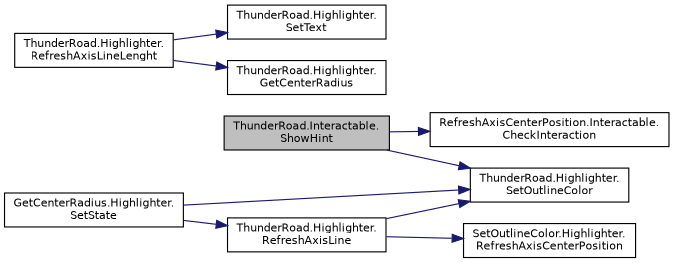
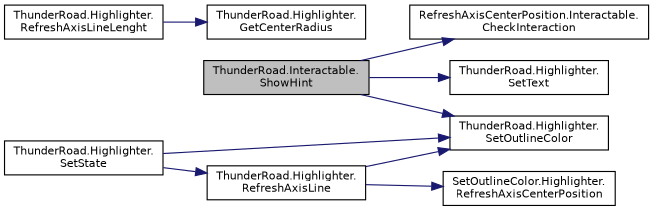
(195, 37) -> (404, 78)
(94, 210) -> (84, 158)
